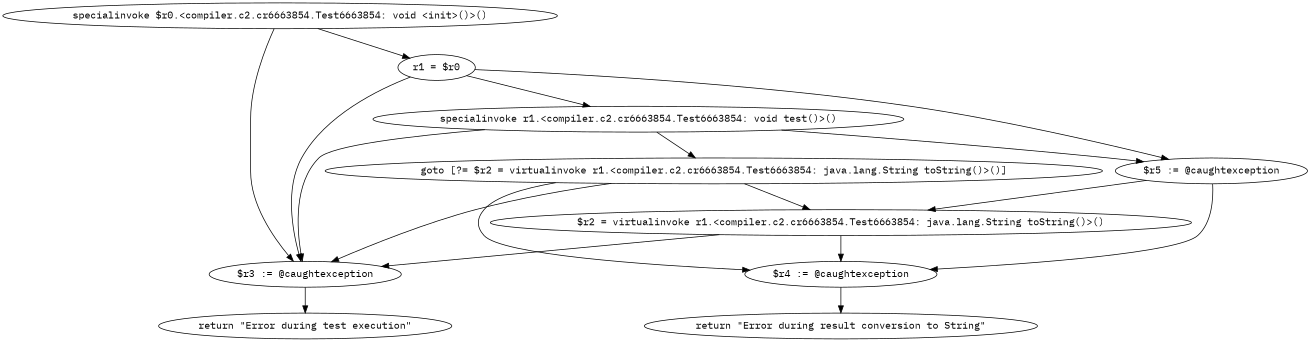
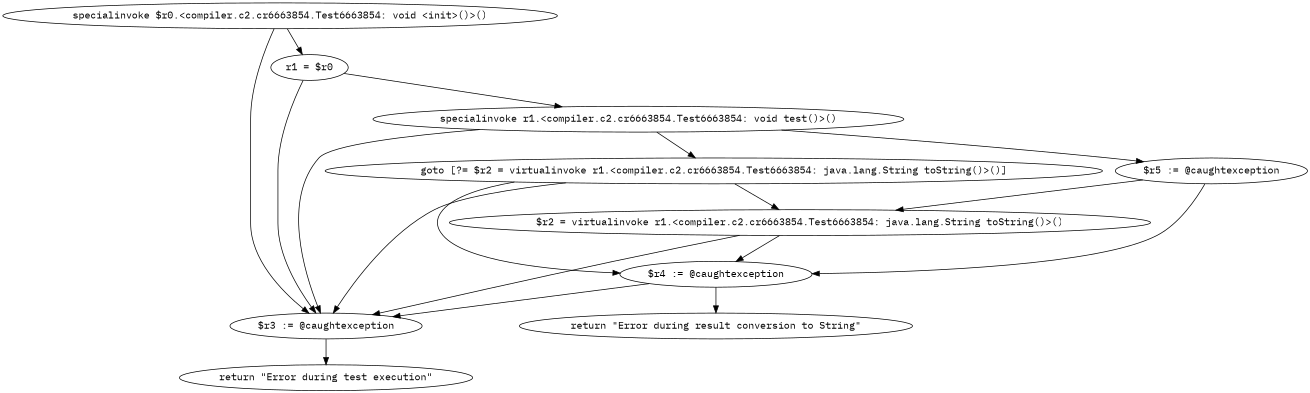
(821, 95) -> none
none -> (525, 300)
